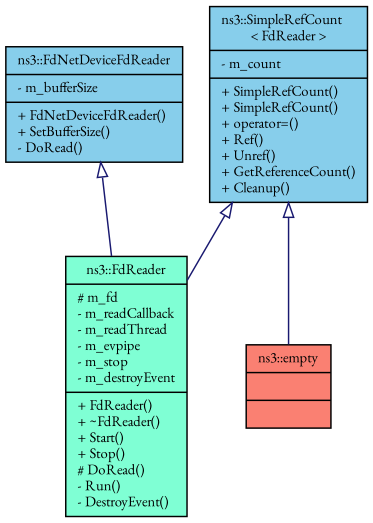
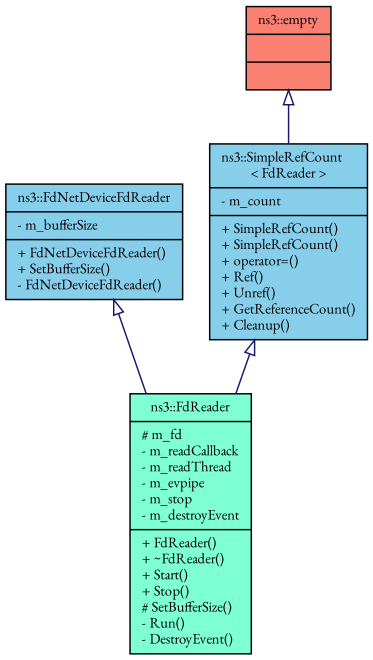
(50, 148) -> (90, 285)
(289, 281) -> (289, 124)
(111, 470) -> (187, 607)
